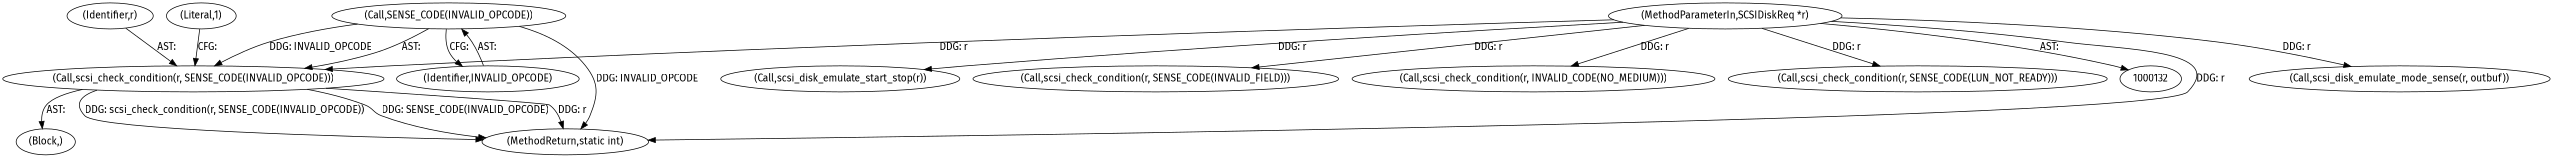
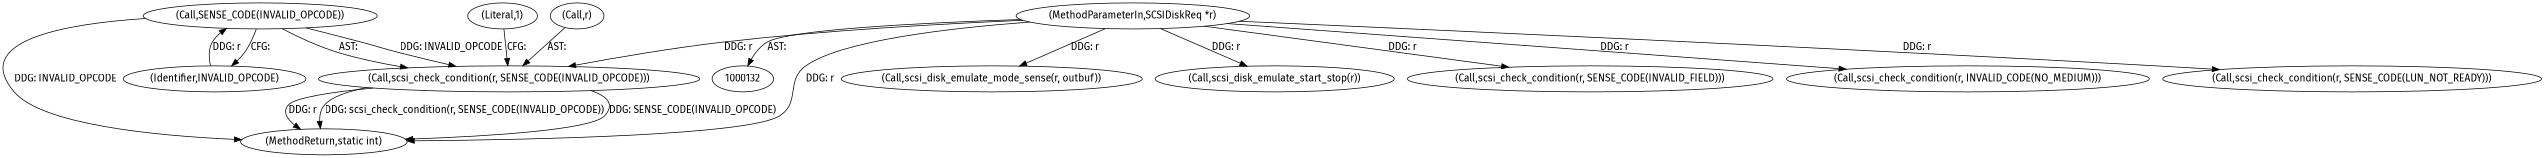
(110, 16) -> (577, 16)
(489, 47) -> (227, 47)
(46, 142) -> none
